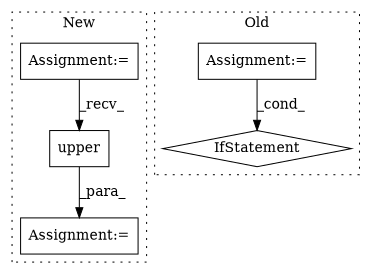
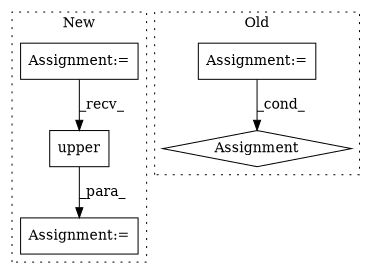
(257, 149) -> (257, 149)
